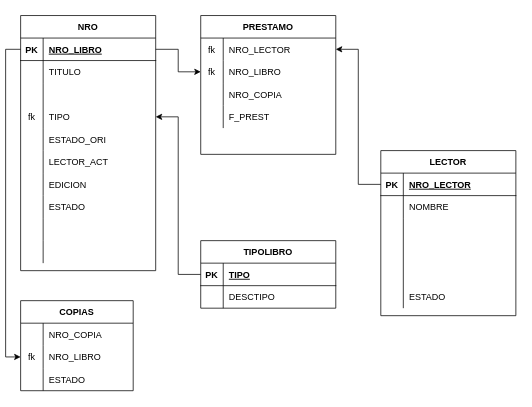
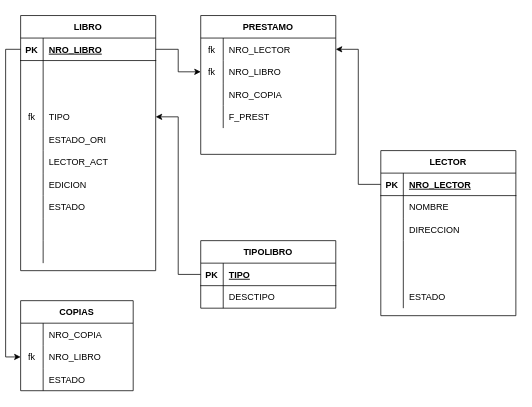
(88, 27) -> (88, 27)
(99, 72) -> none
none -> (459, 229)
